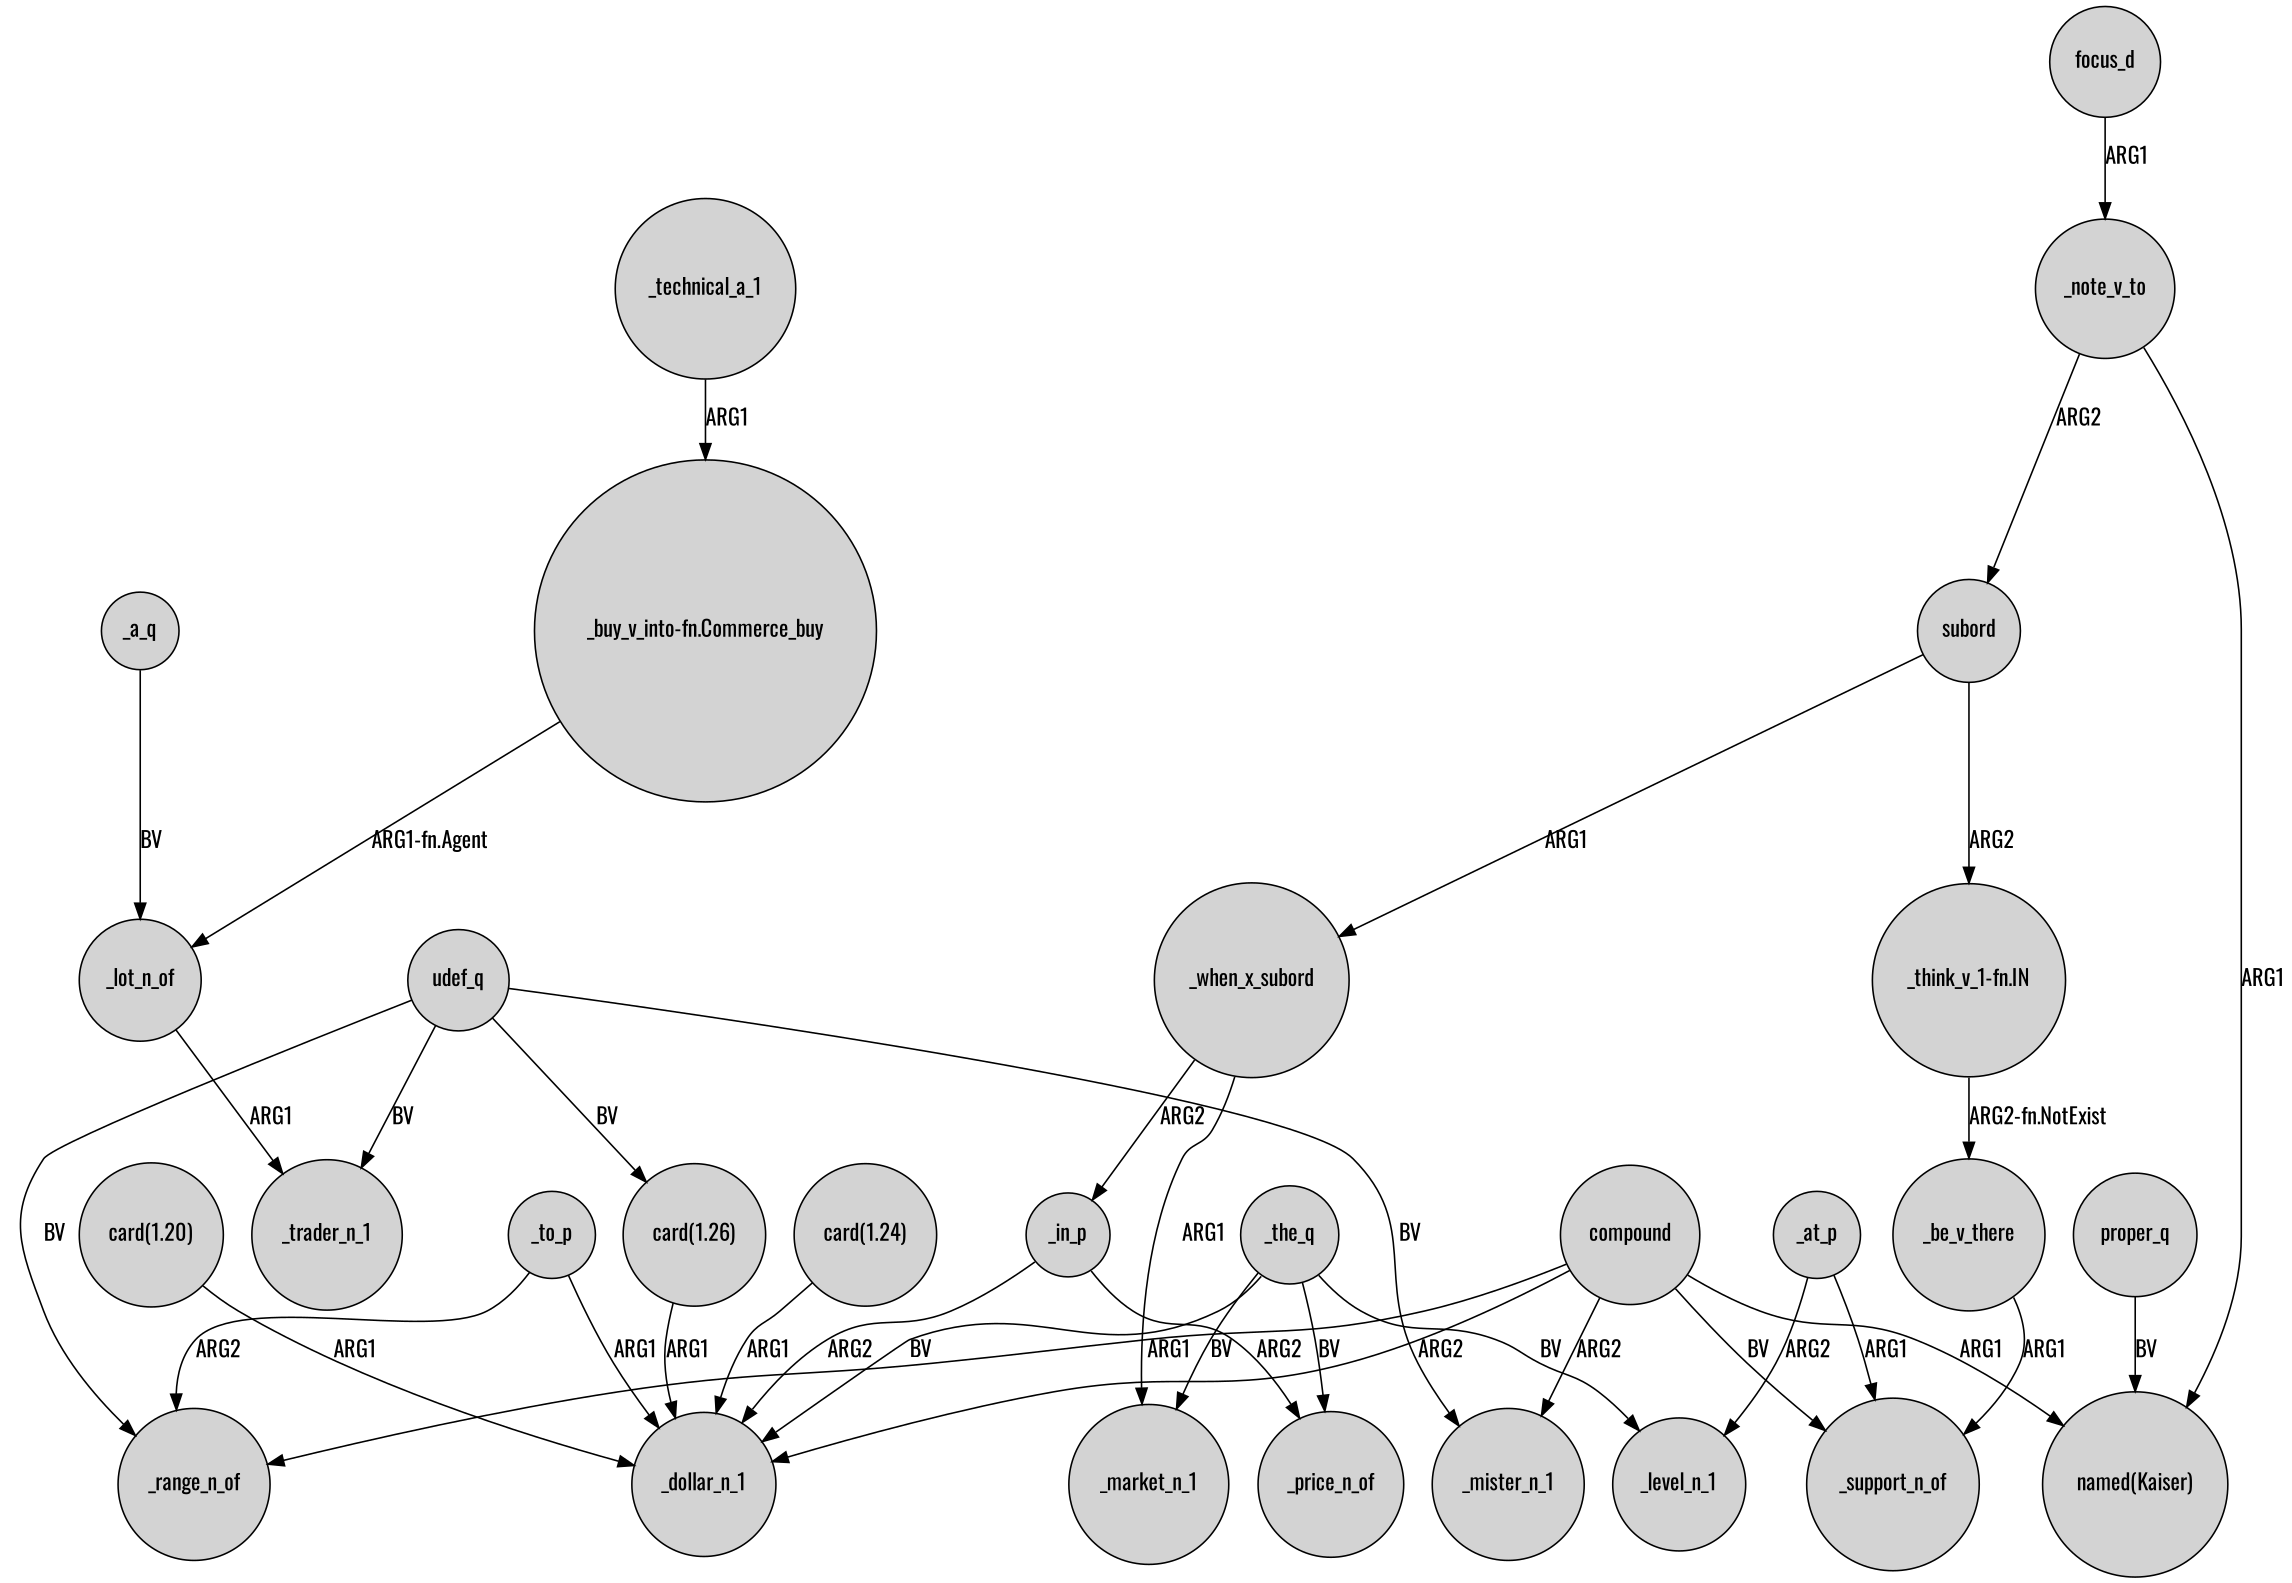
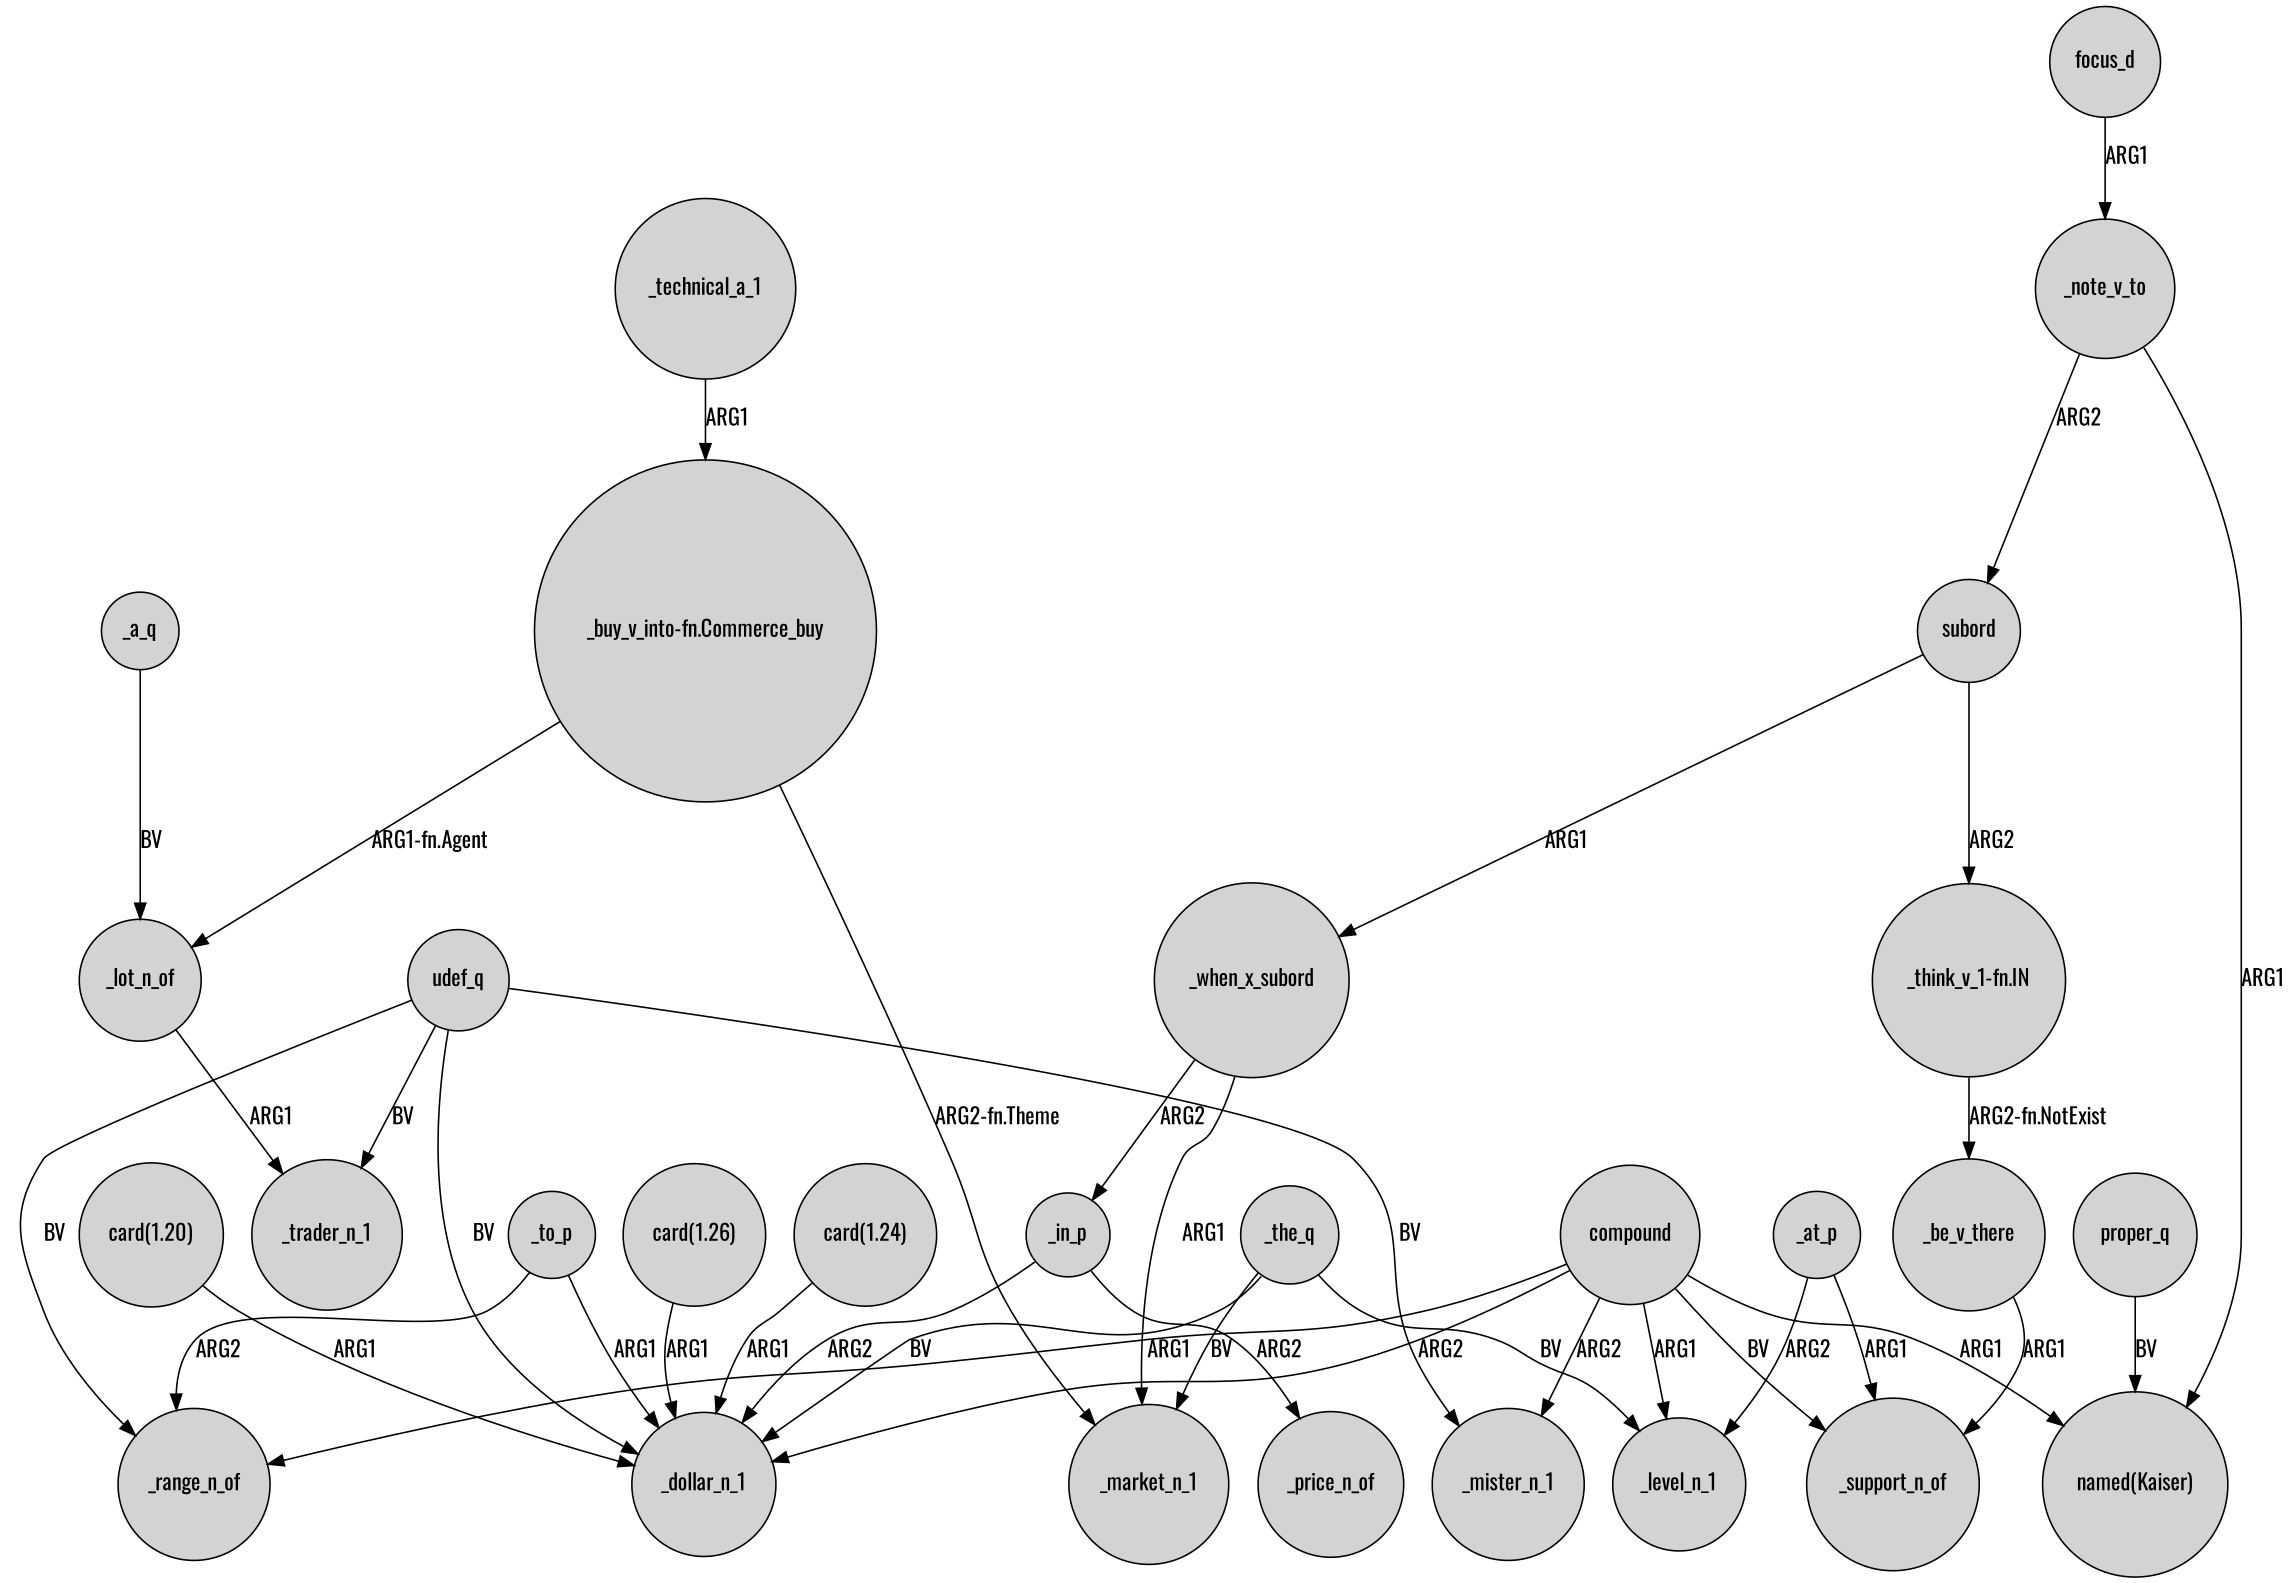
(564, 1094) -> (457, 1274)
none -> (927, 1103)
(1315, 1339) -> none
none -> (1653, 1353)
